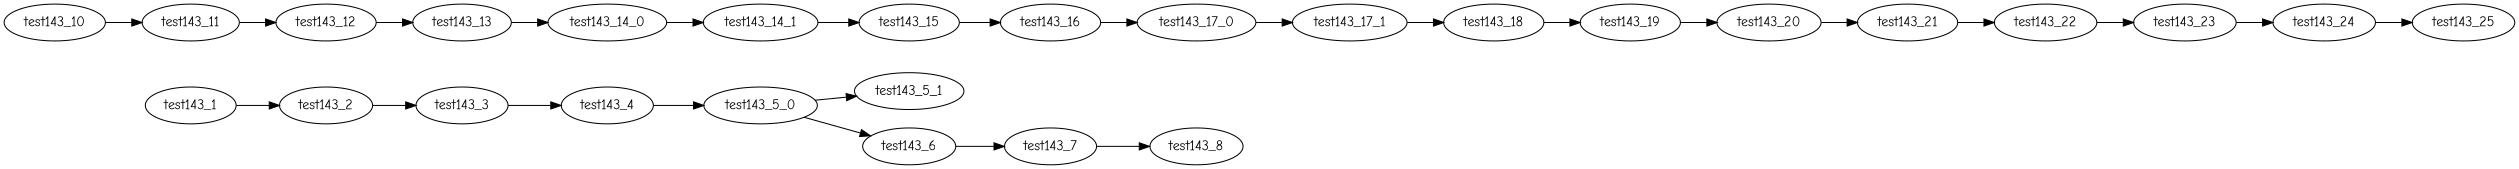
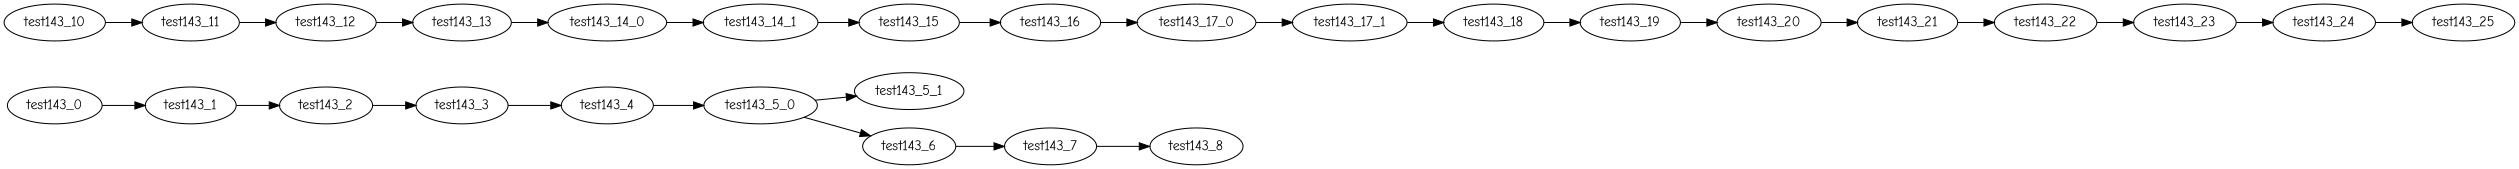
none -> (55, 105)
